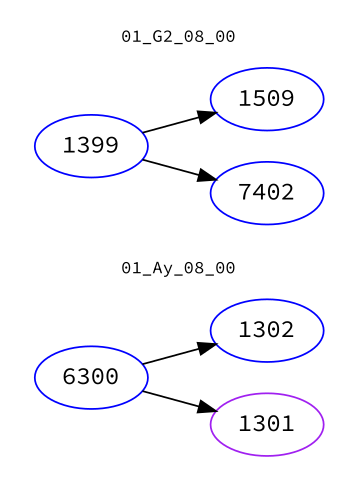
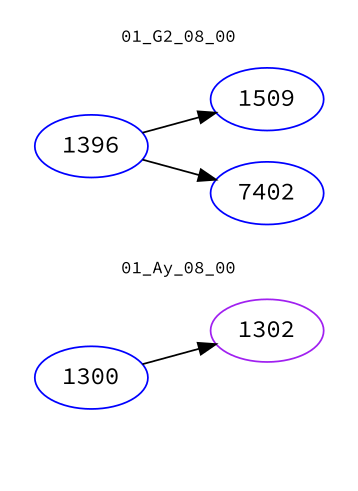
(91, 146) -> (91, 146)
(267, 331) -> (267, 331)
(91, 378) -> (91, 378)
(267, 425) -> none
